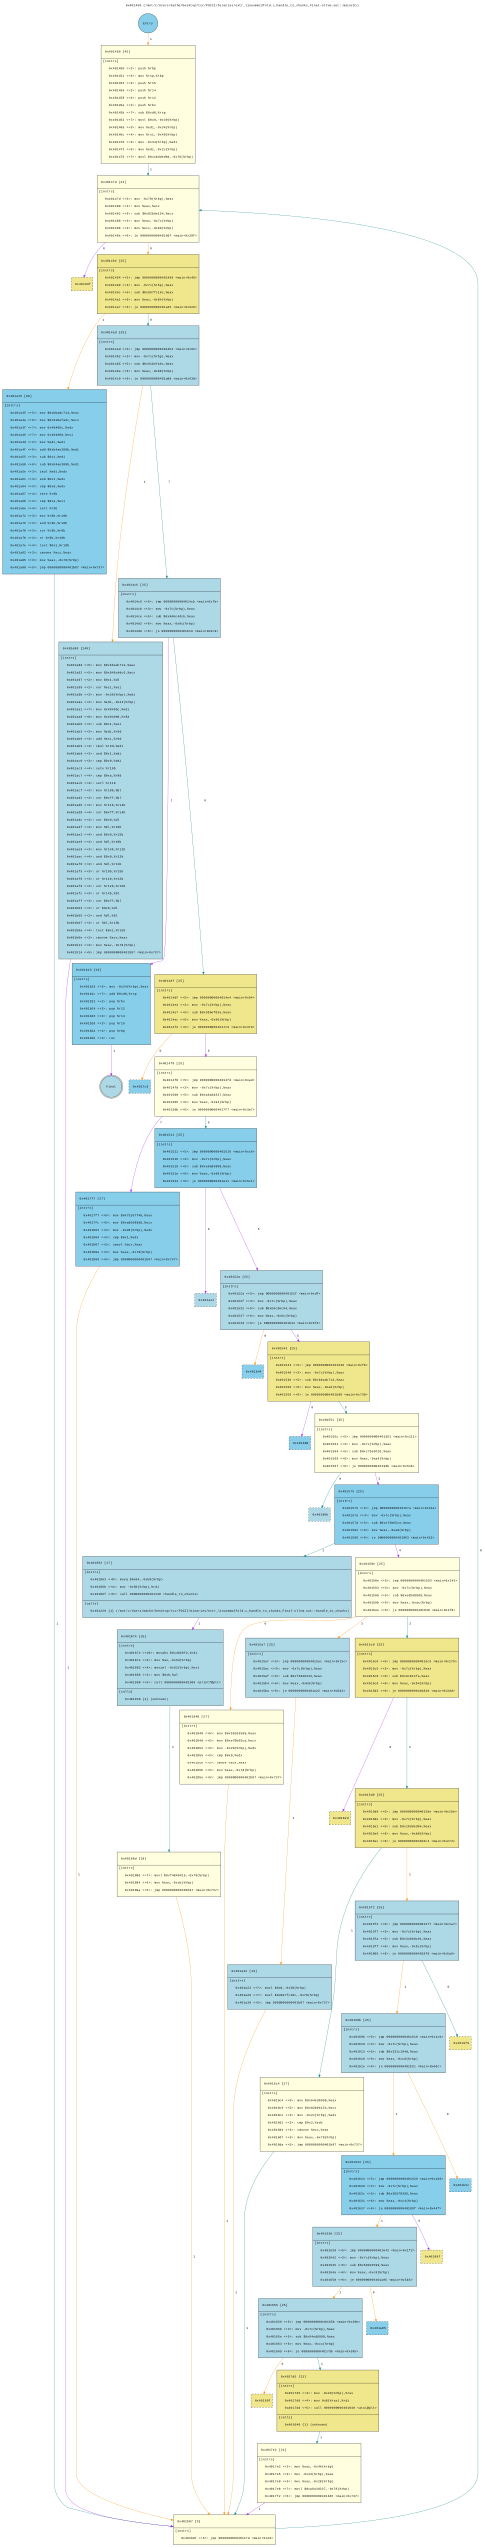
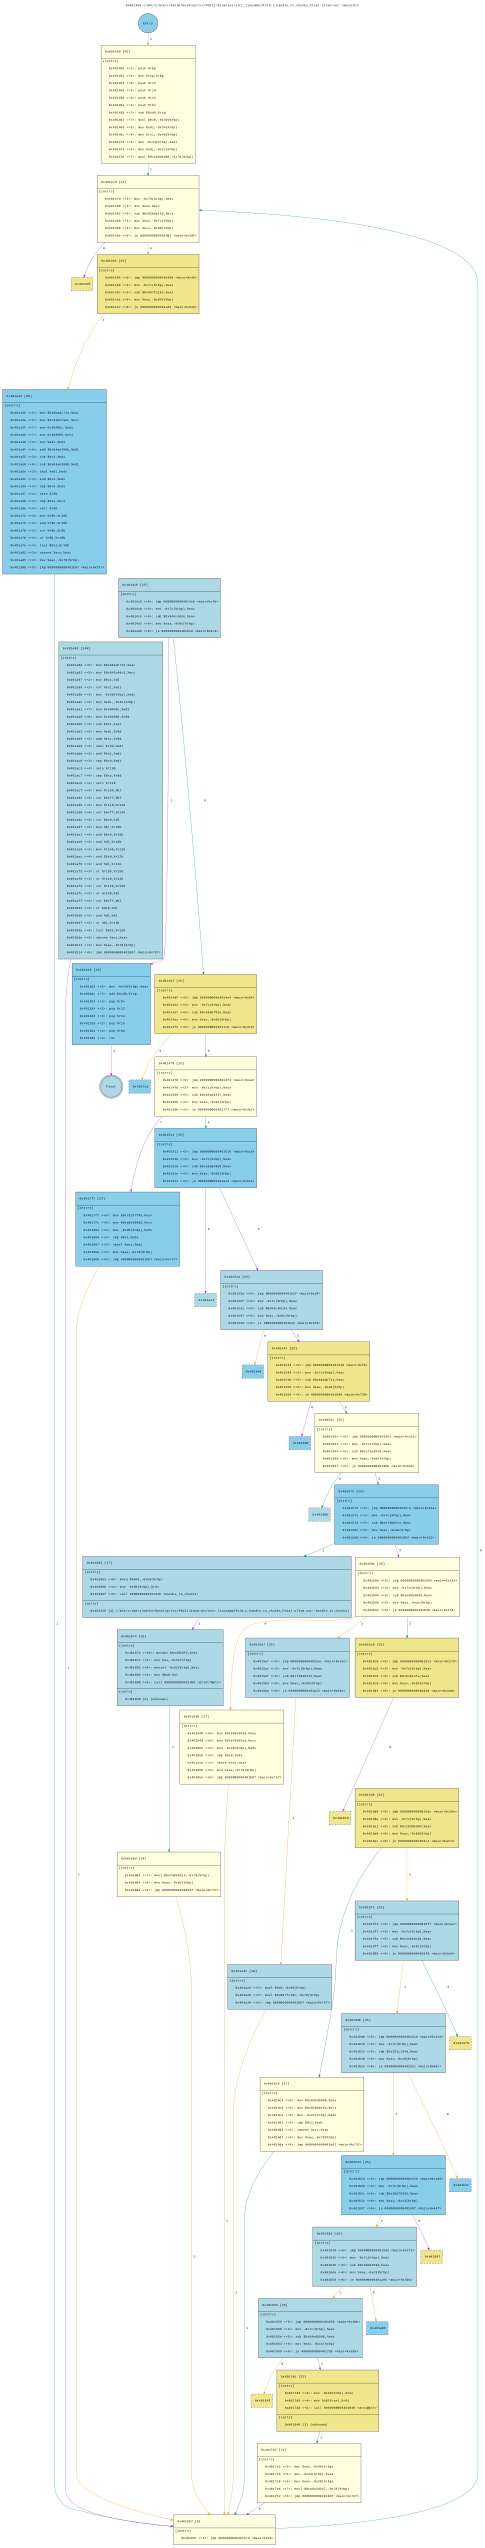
(148, 355) -> none
(407, 1742) -> none
